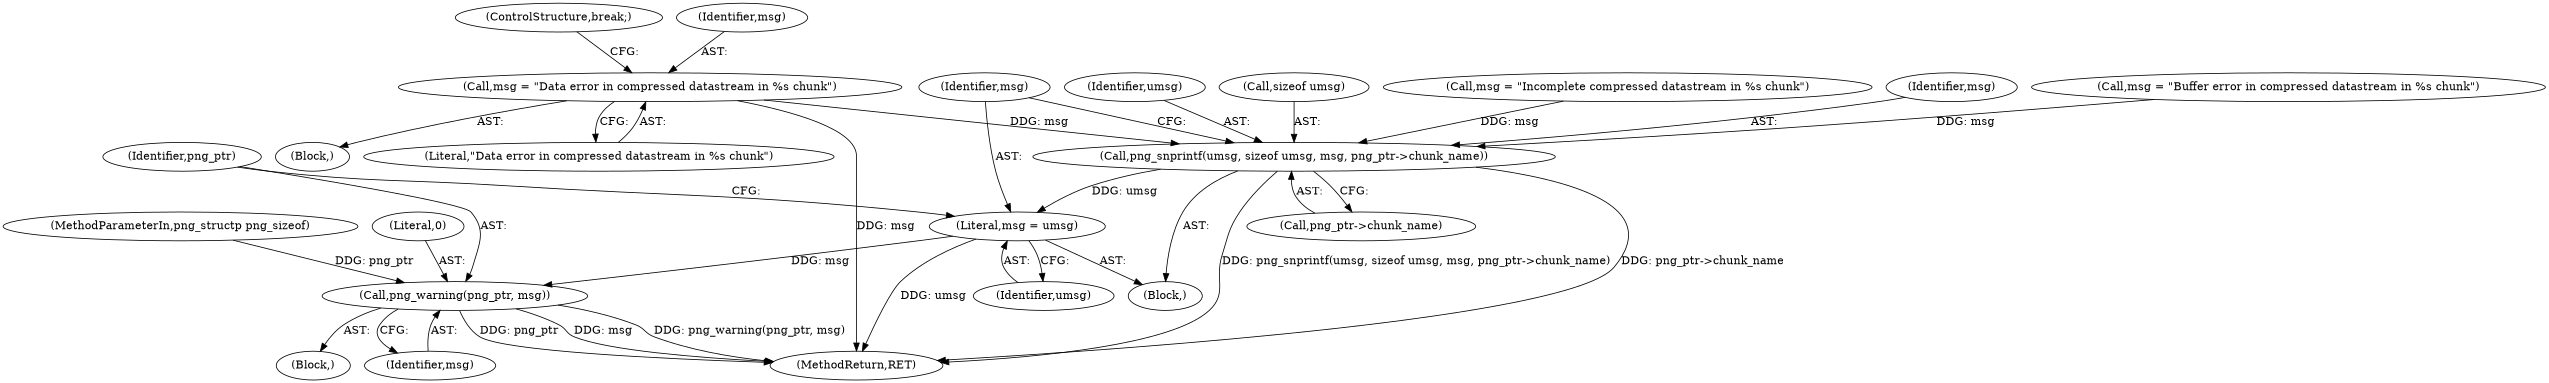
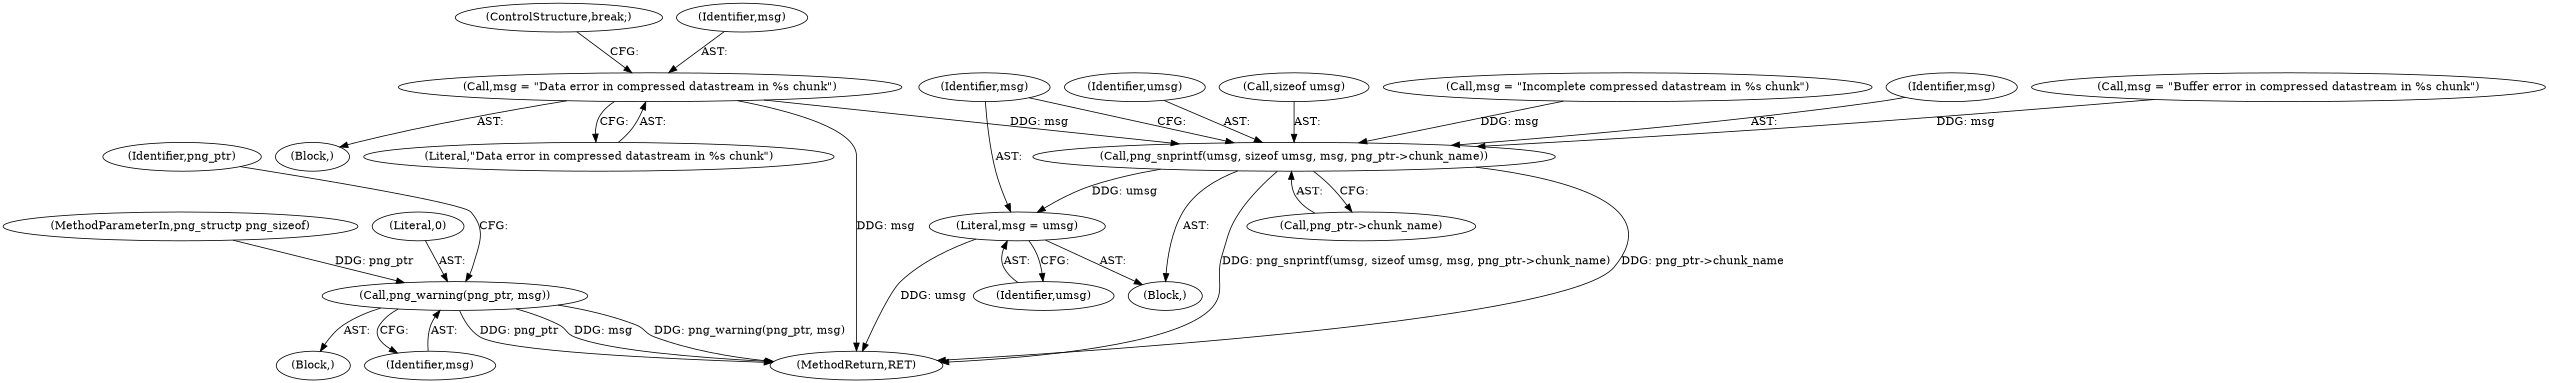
(592, 191) -> none
(496, 226) -> (496, 226)
(752, 261) -> none
